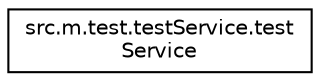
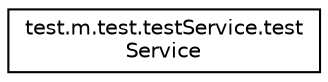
(160, 41) -> (164, 41)
